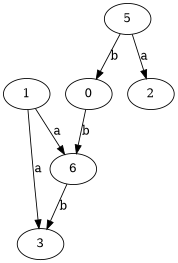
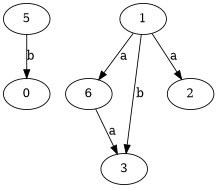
(138, 52) -> (165, 53)
(82, 127) -> none
(38, 169) -> (141, 94)
(64, 207) -> (113, 132)
